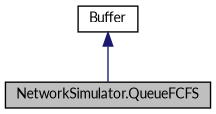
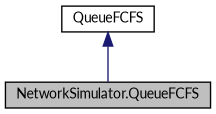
(108, 19) -> (108, 19)
